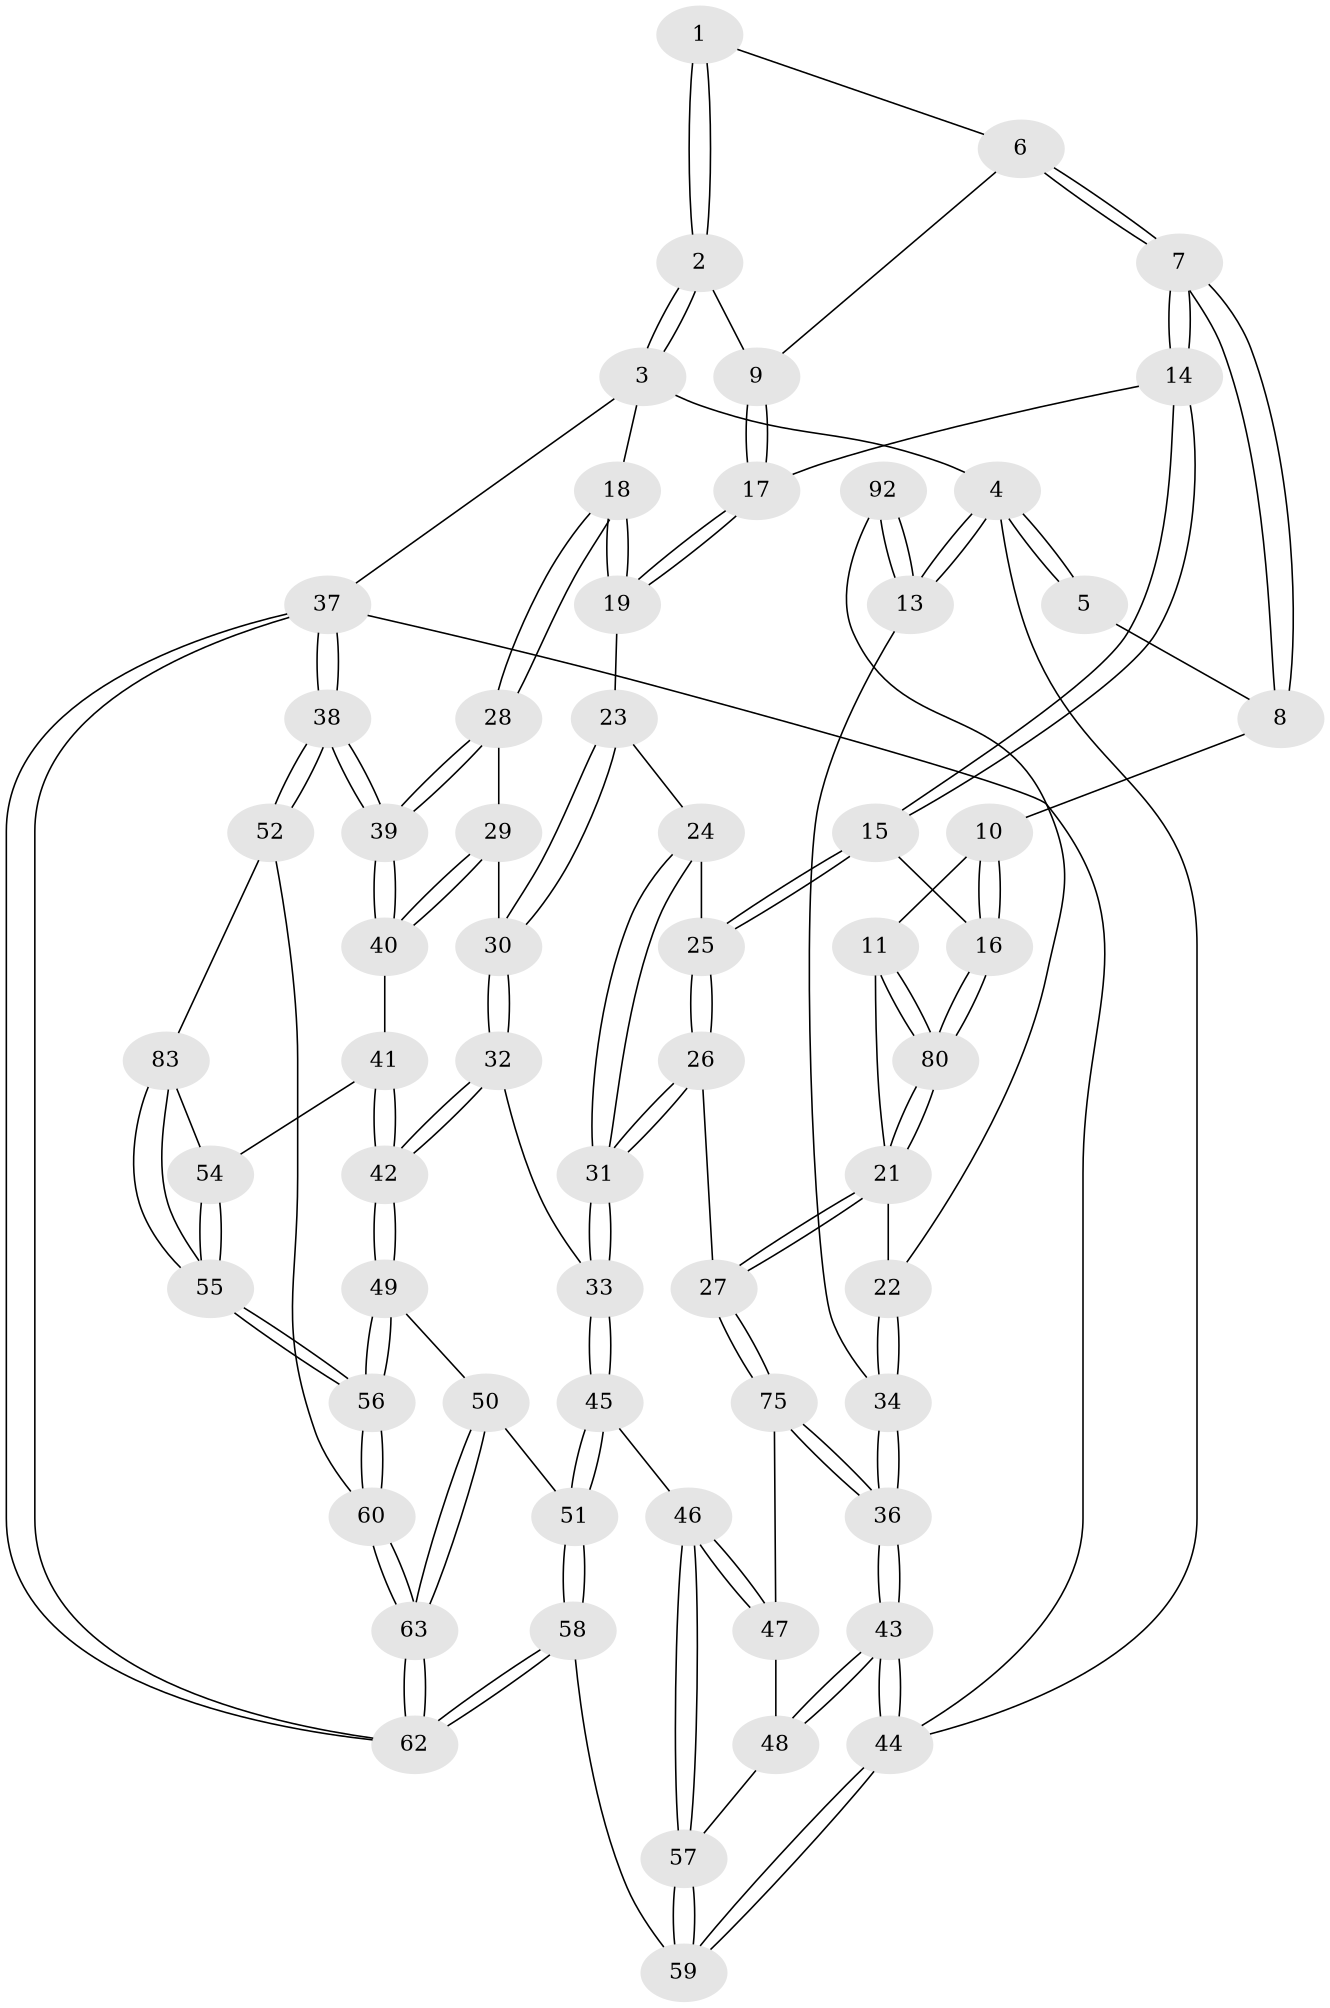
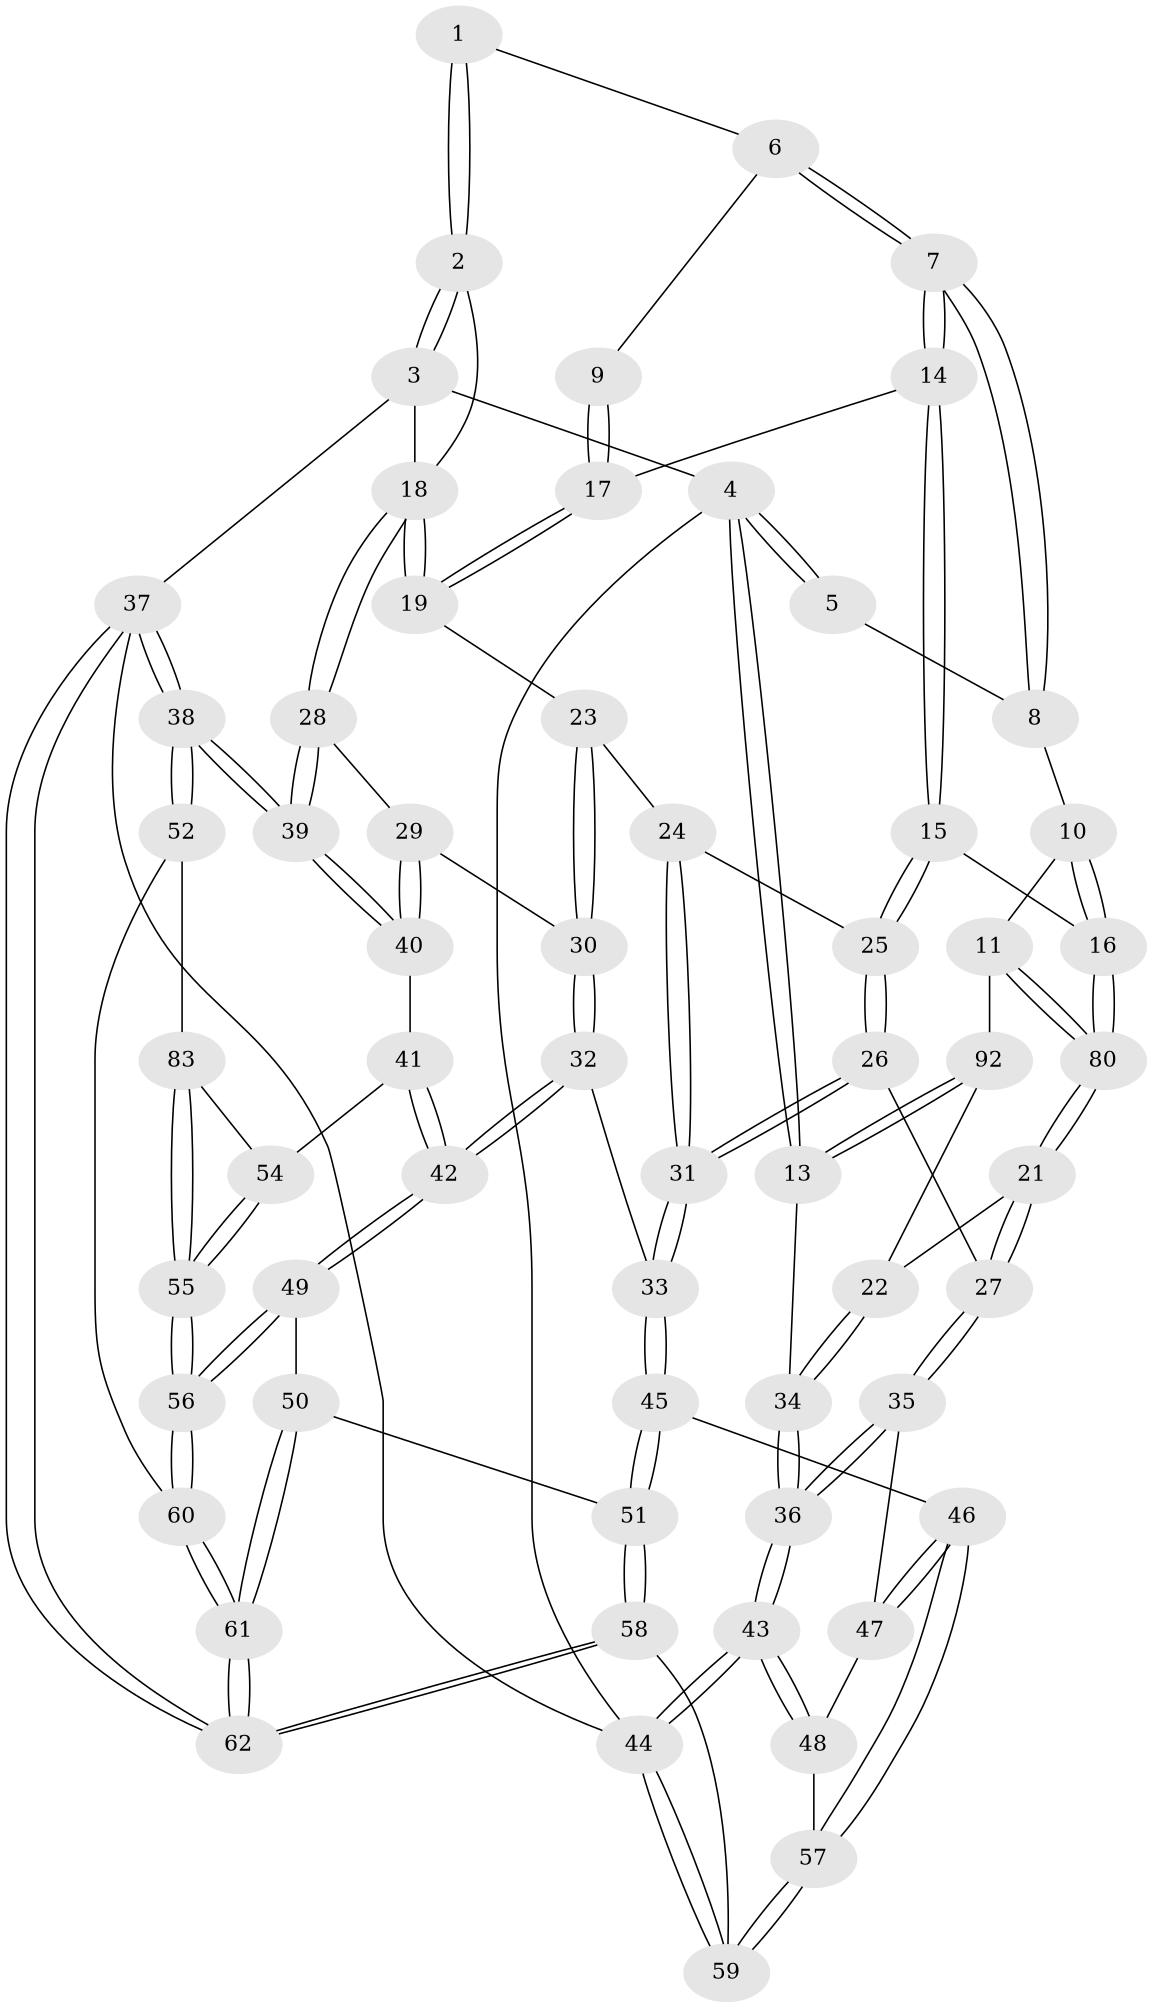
(728, 320) -> (476, 383)
(877, 1061) -> (990, 1004)
(774, 1403) -> (902, 1403)
(415, 1631) -> (239, 1631)
